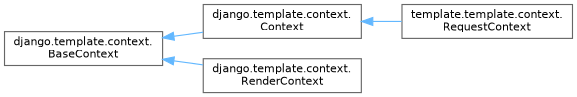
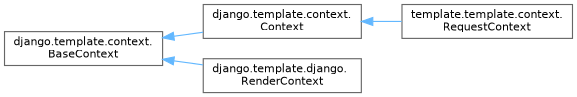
(282, 76) -> (282, 76)
